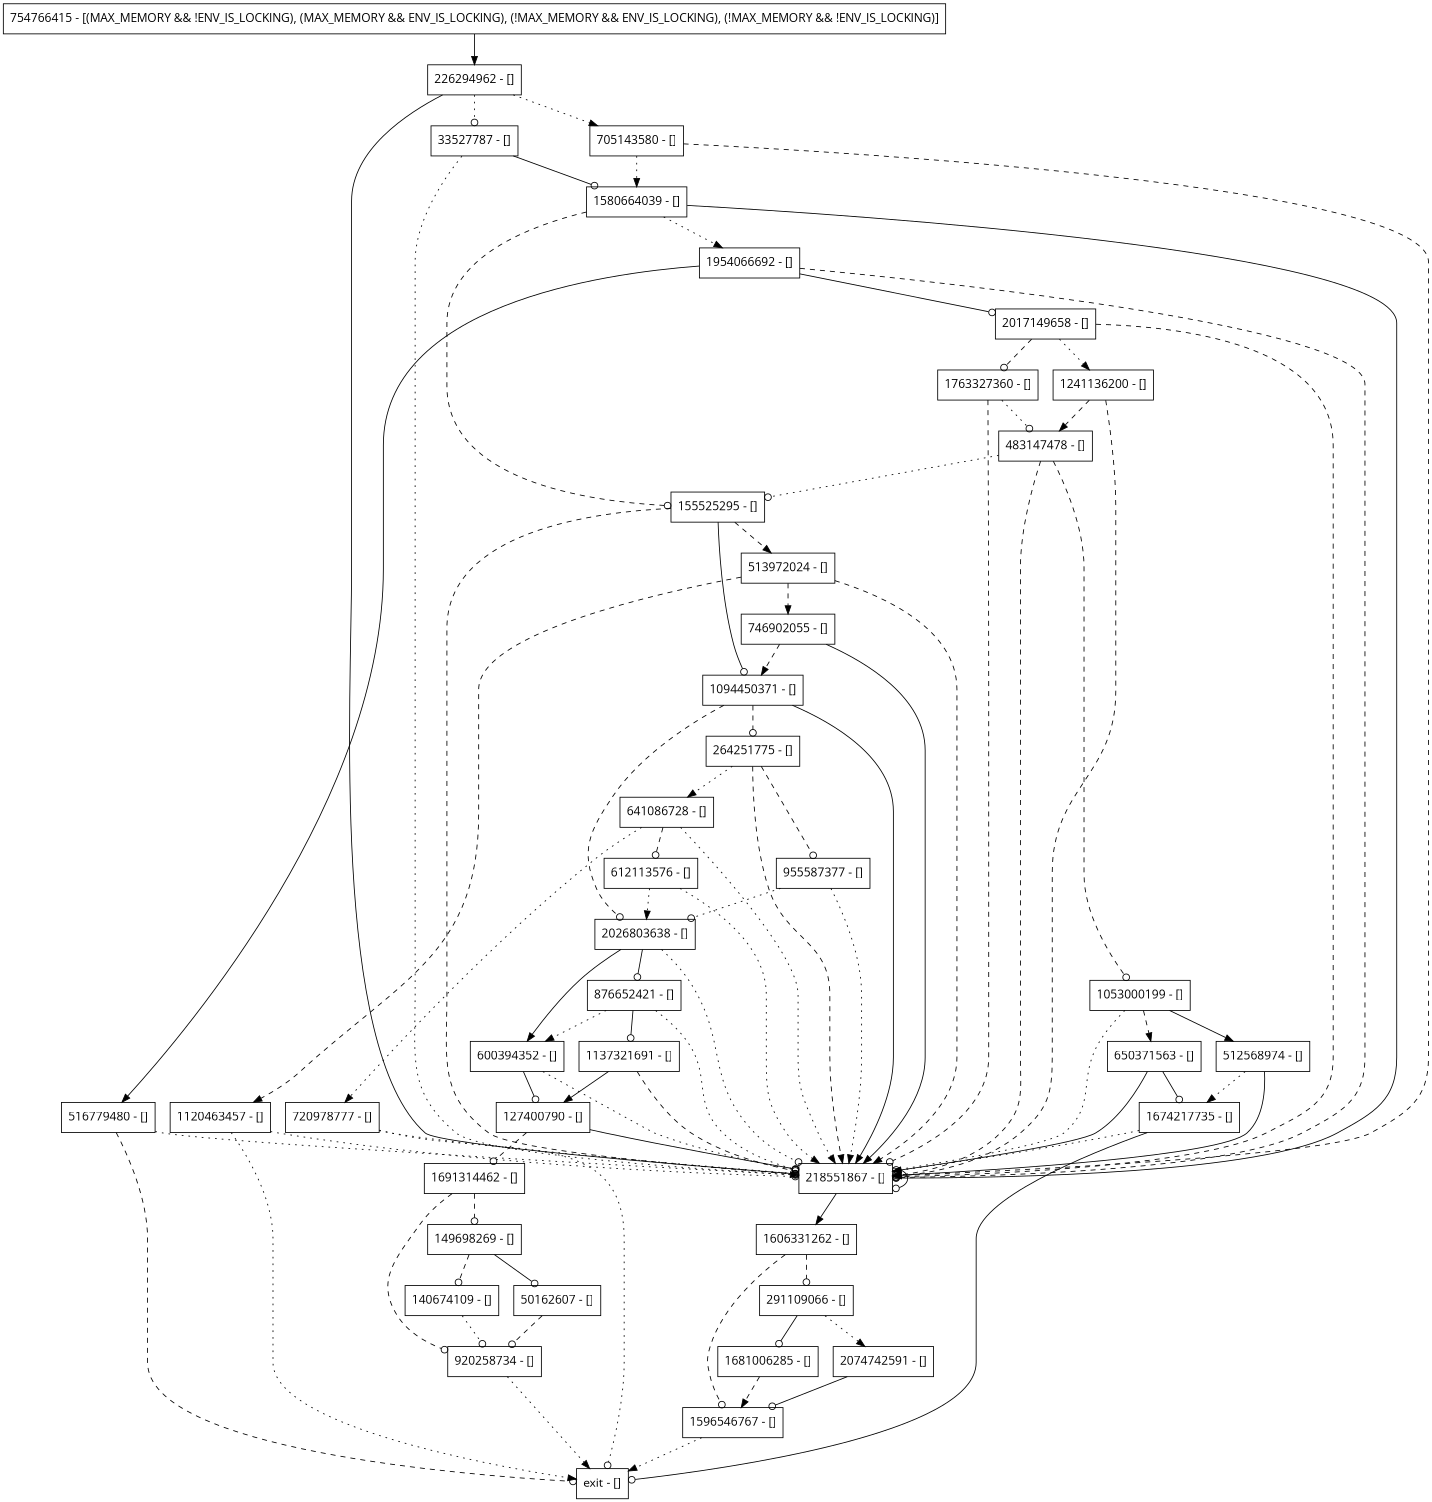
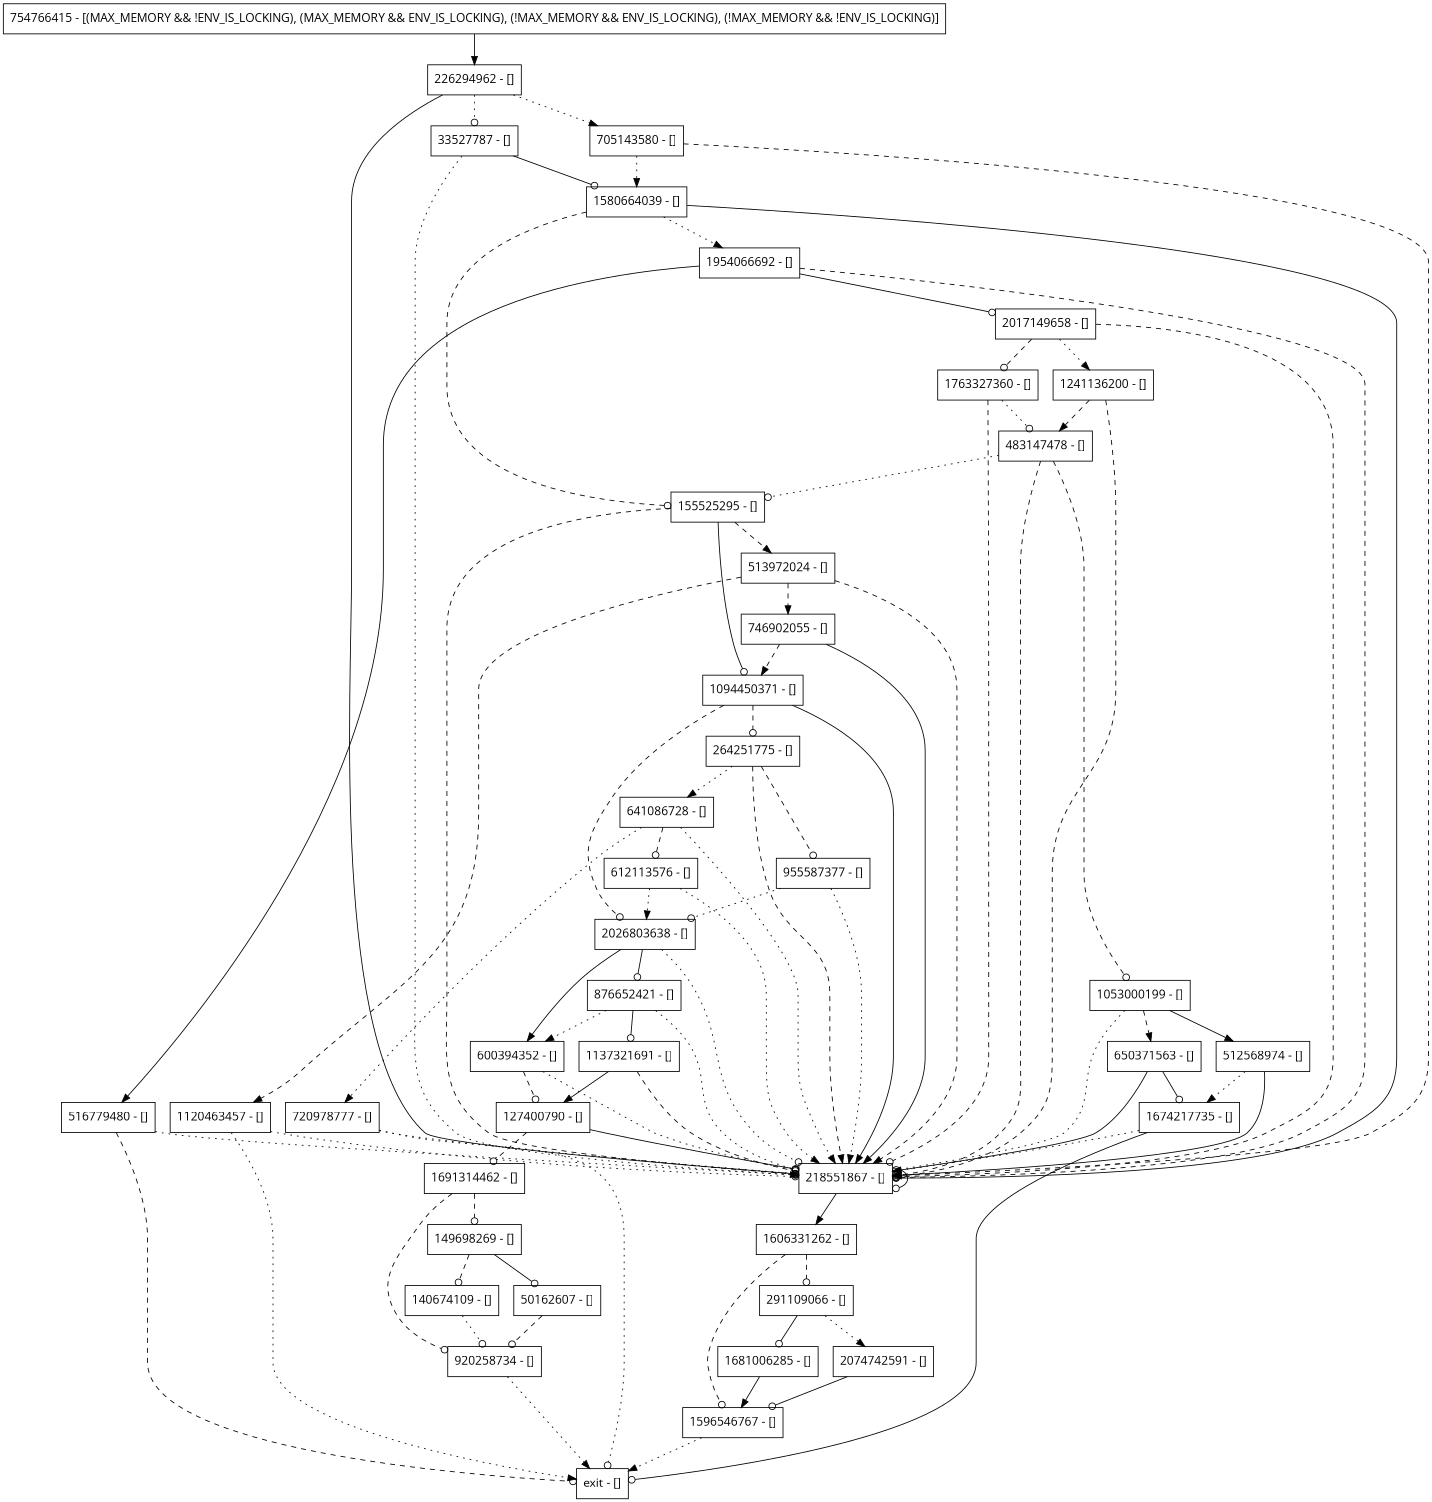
(529, 1084) -> (529, 1084)
(753, 1388) -> (753, 1388)
